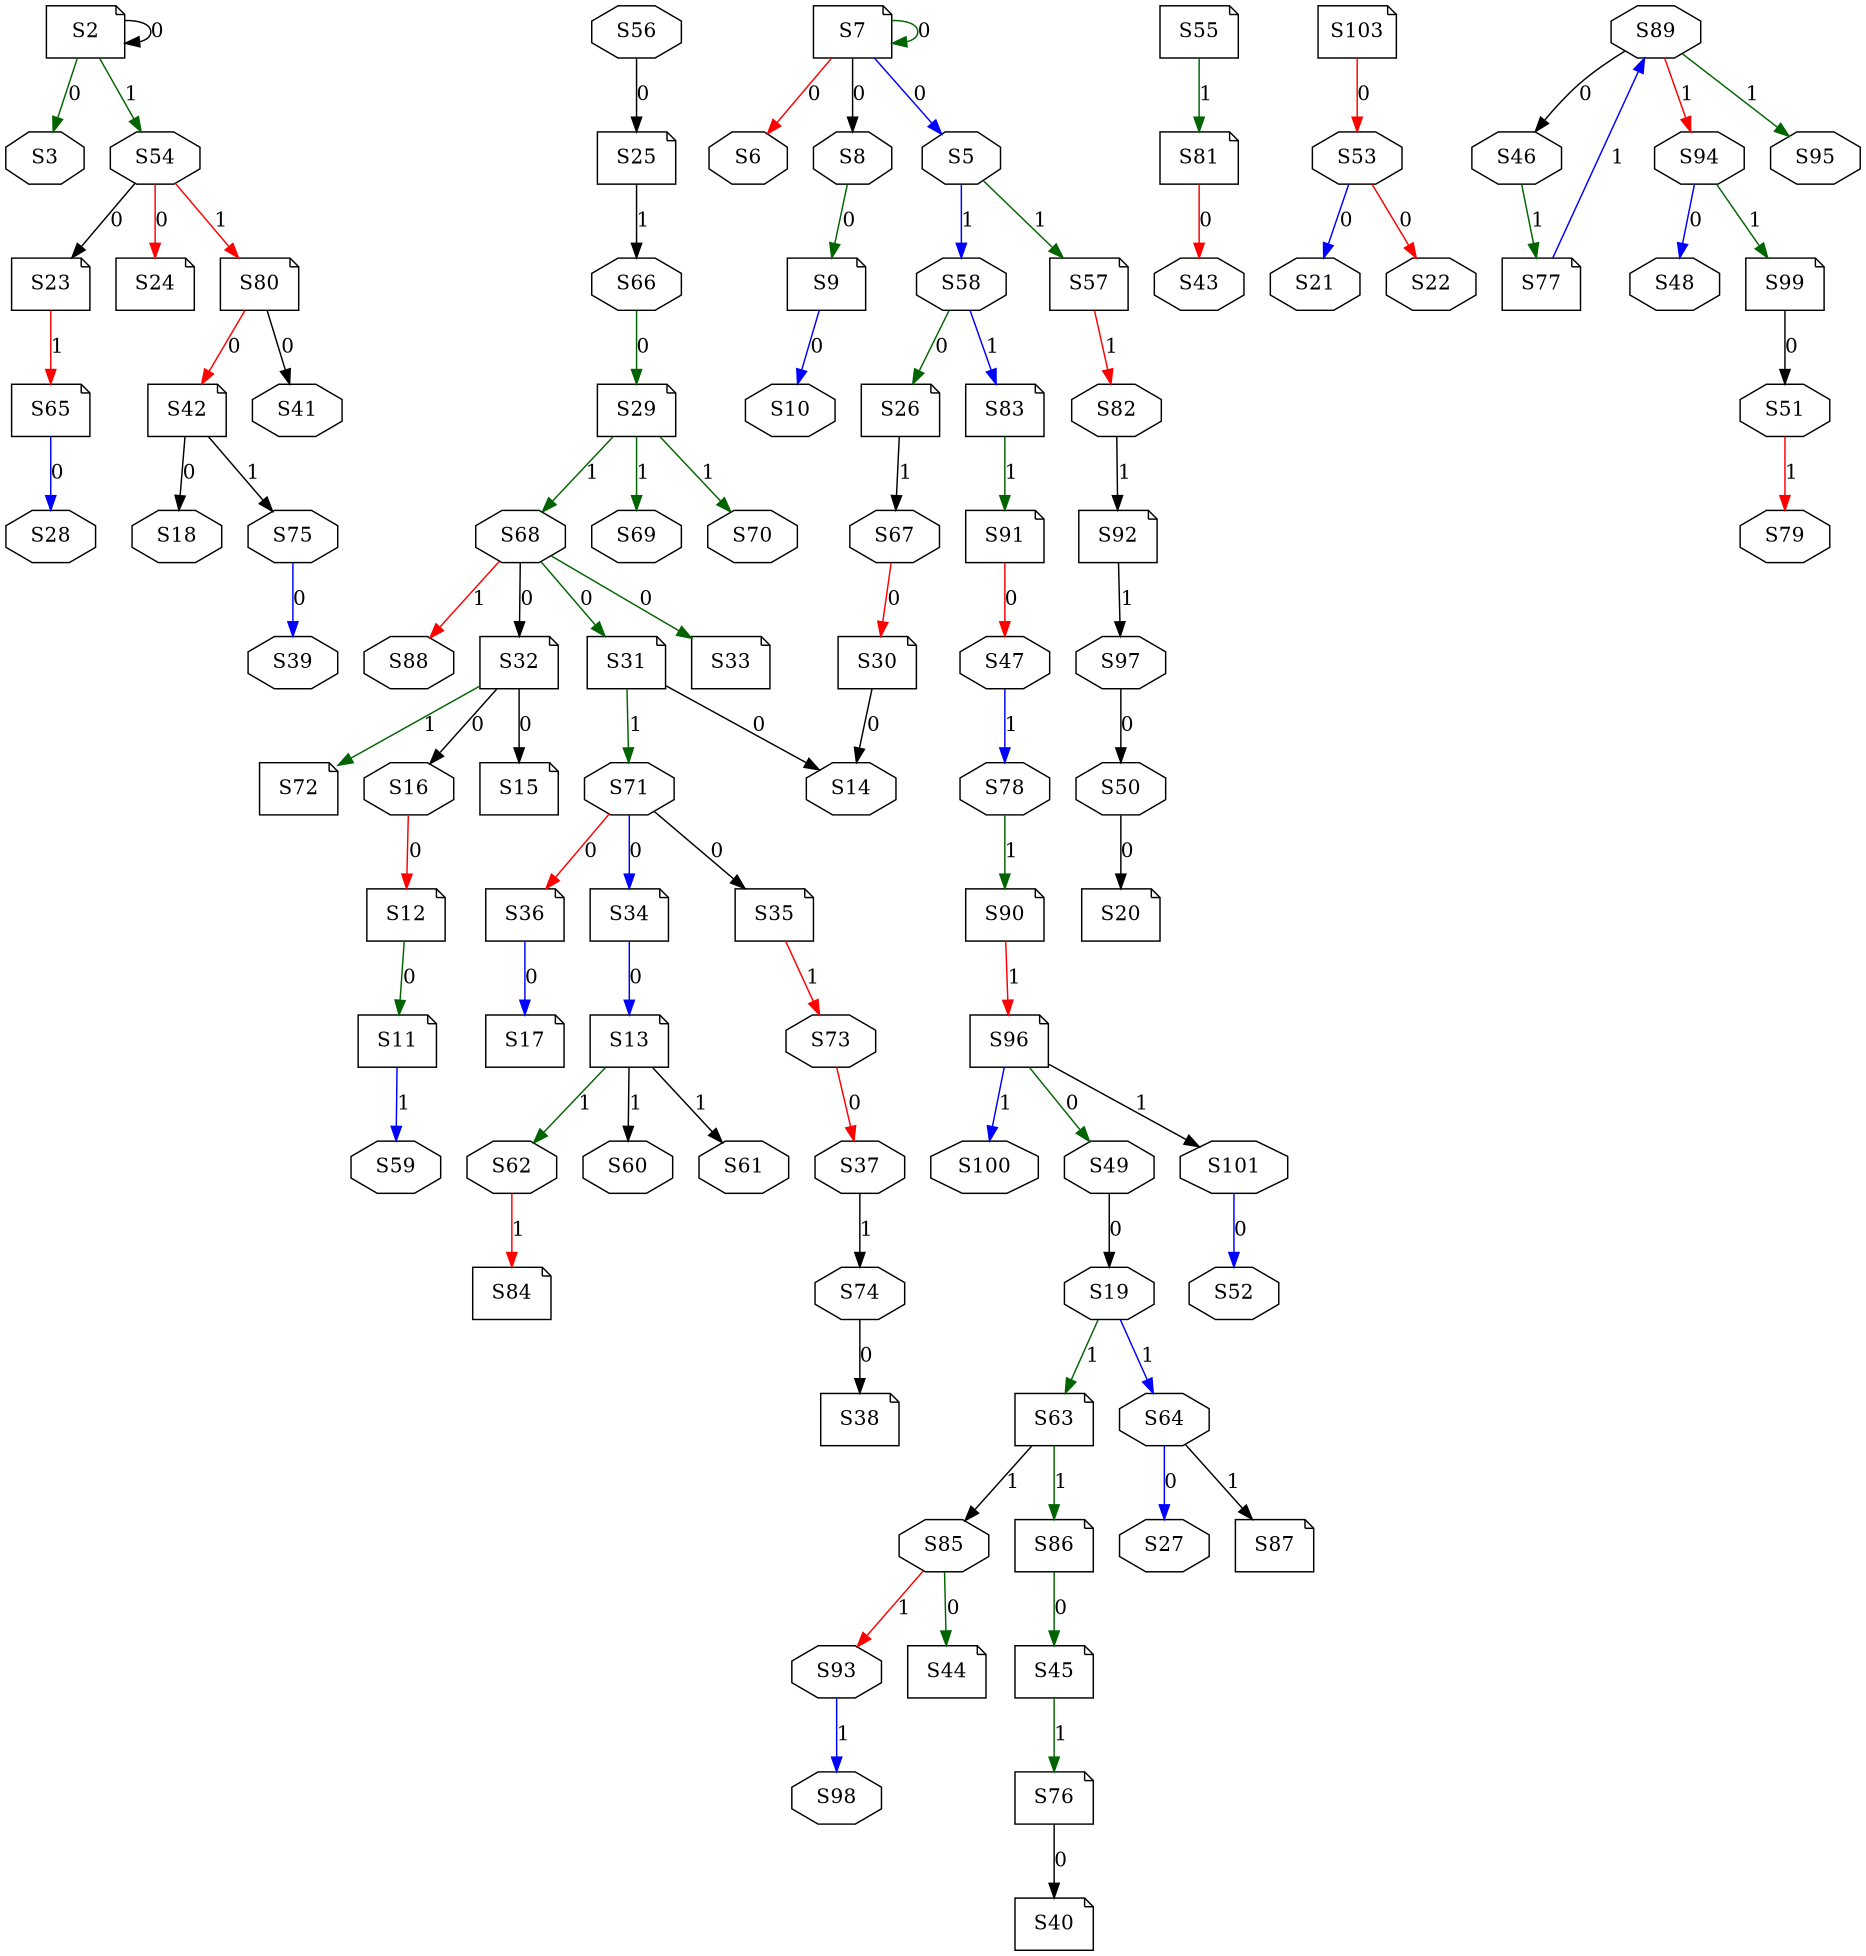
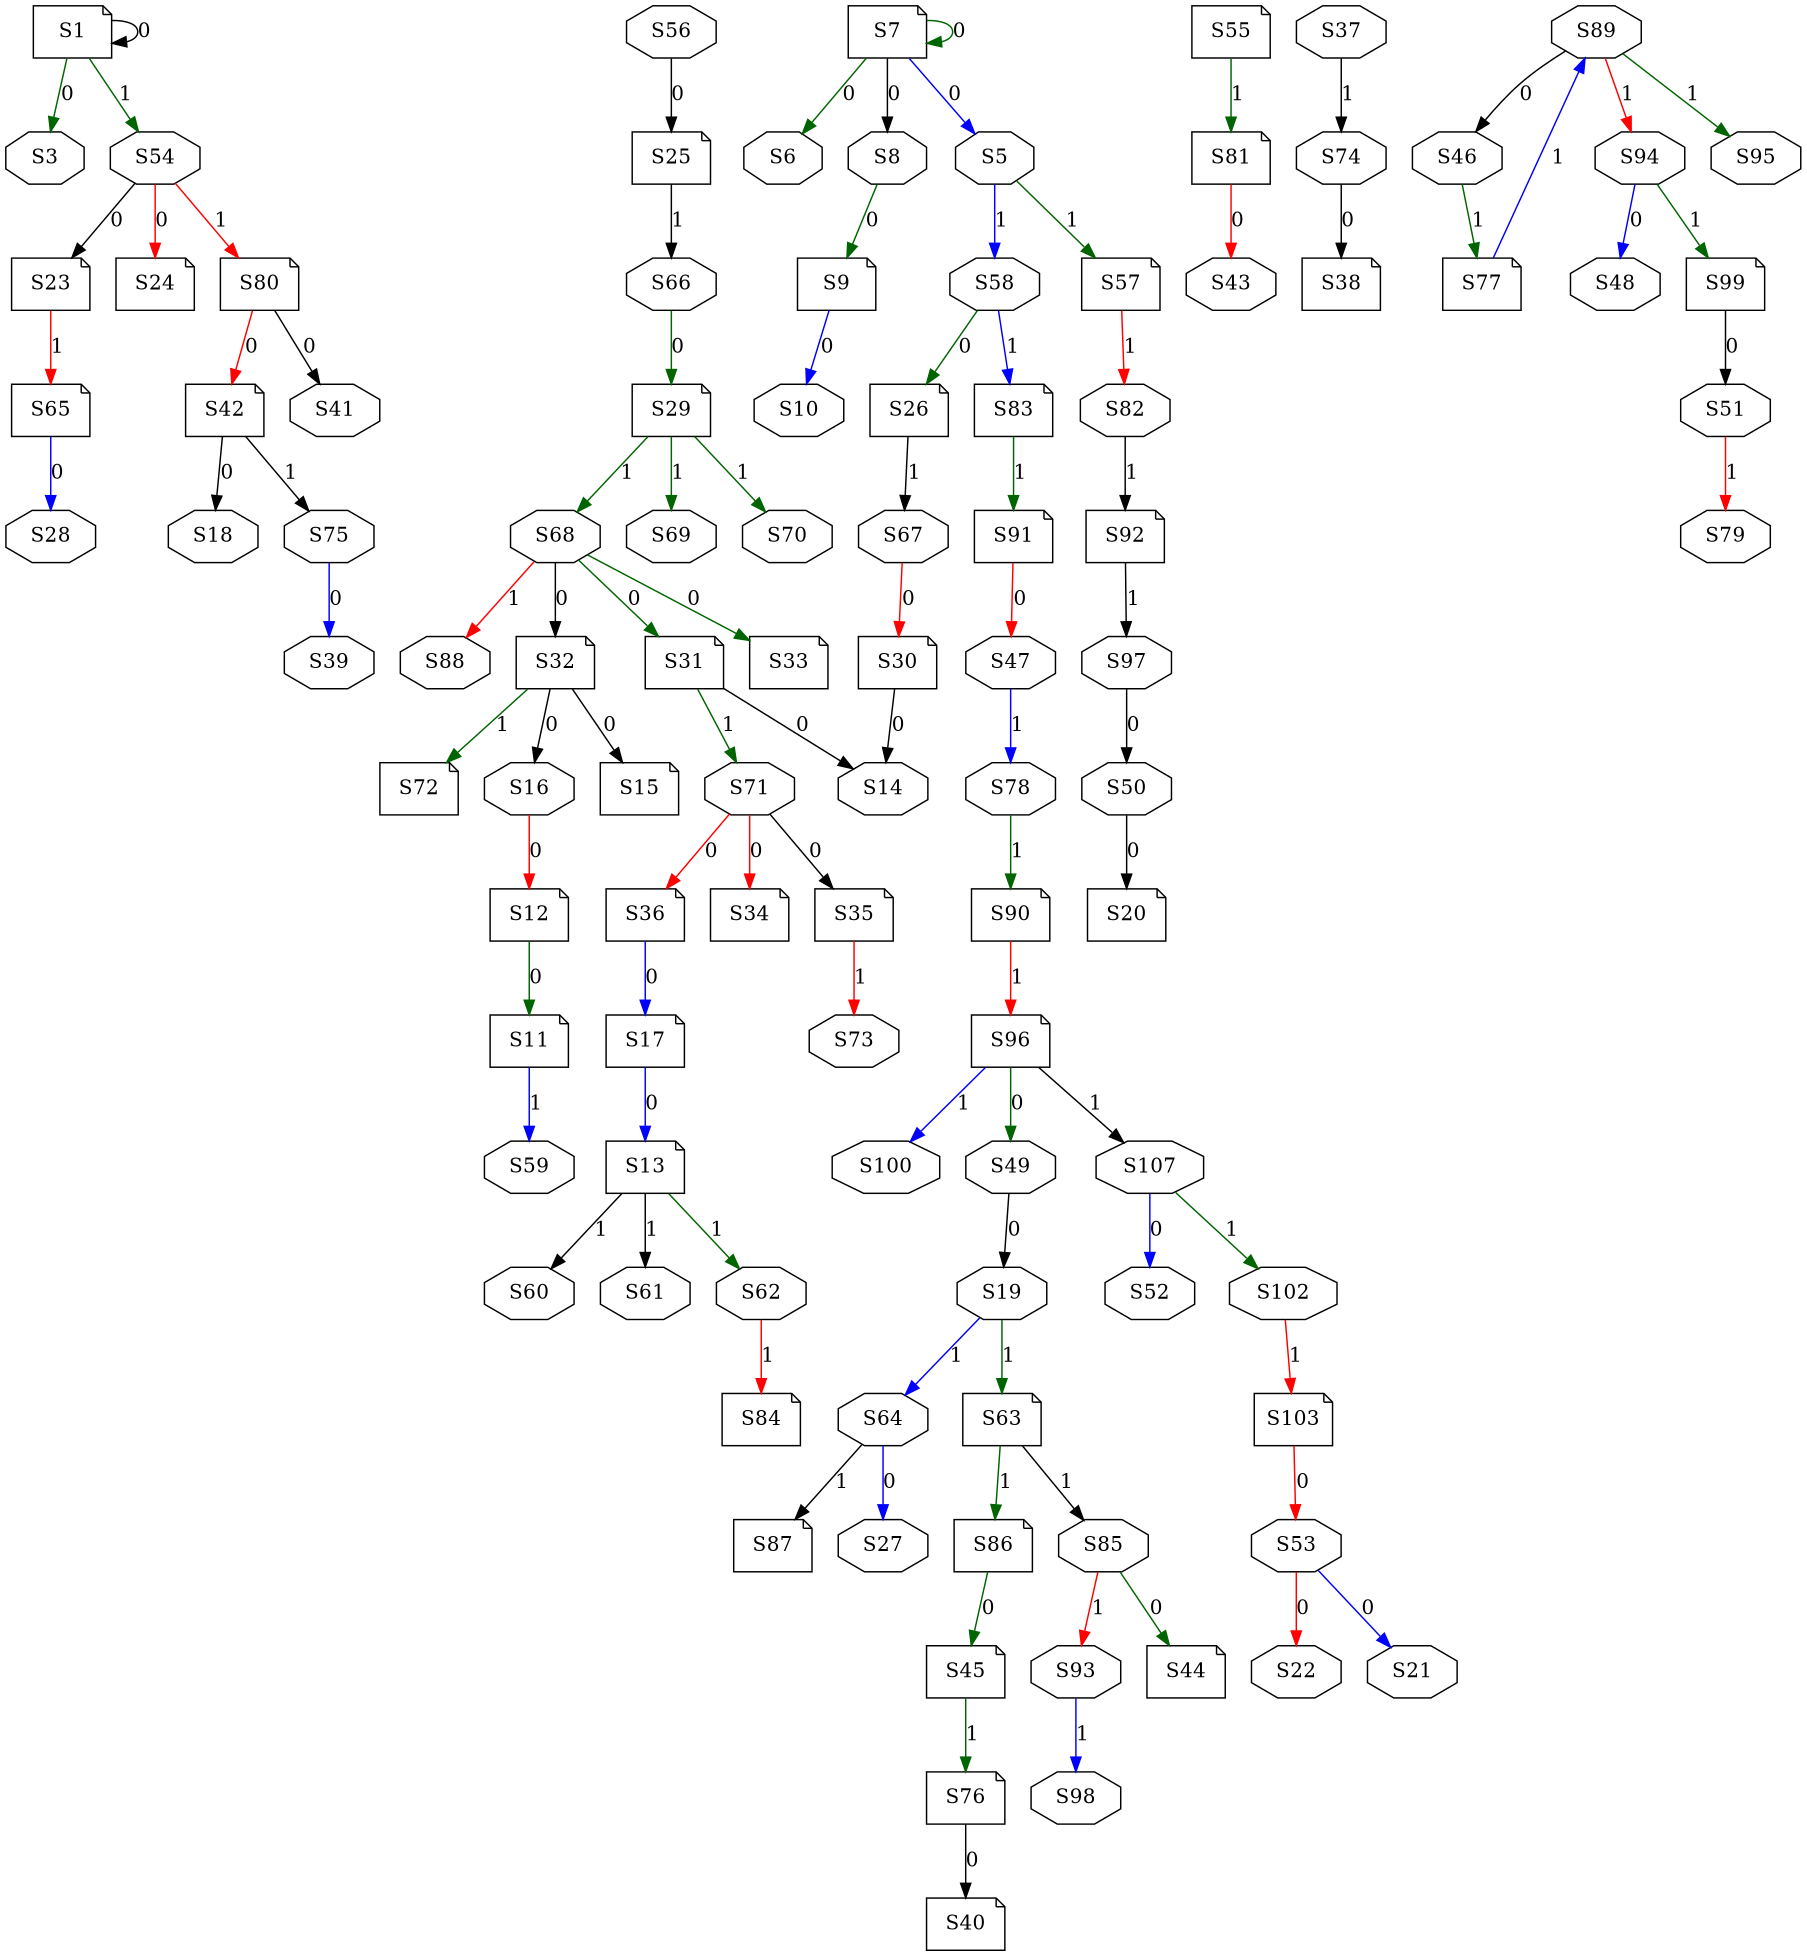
(86, 32) -> (73, 32)
(804, 90) -> (839, 90)
(629, 845) -> (750, 845)
(629, 971) -> (645, 1097)
(844, 1097) -> none
(1234, 1167) -> (1150, 1167)
none -> (1283, 1293)
